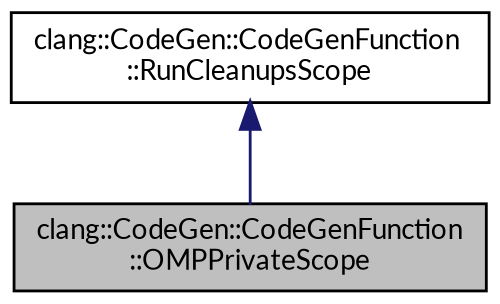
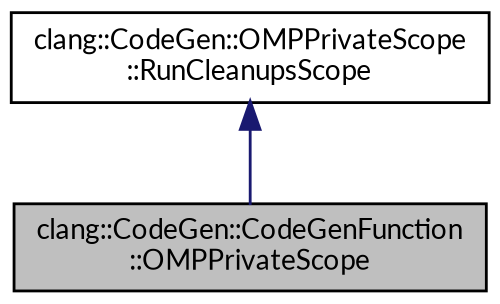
(250, 58) -> (250, 58)
